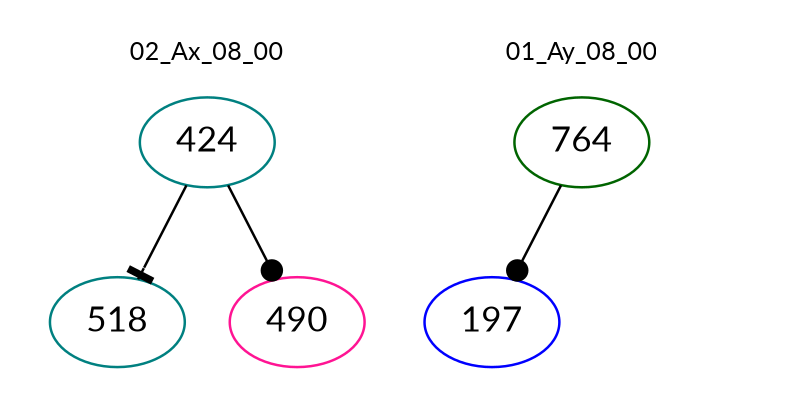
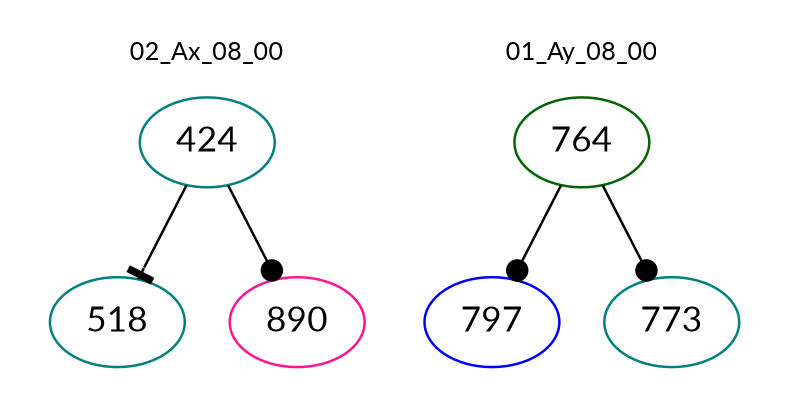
(297, 322) -> (297, 322)
(492, 322) -> (492, 322)
none -> (672, 322)
